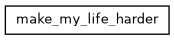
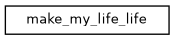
(87, 20) -> (87, 20)
